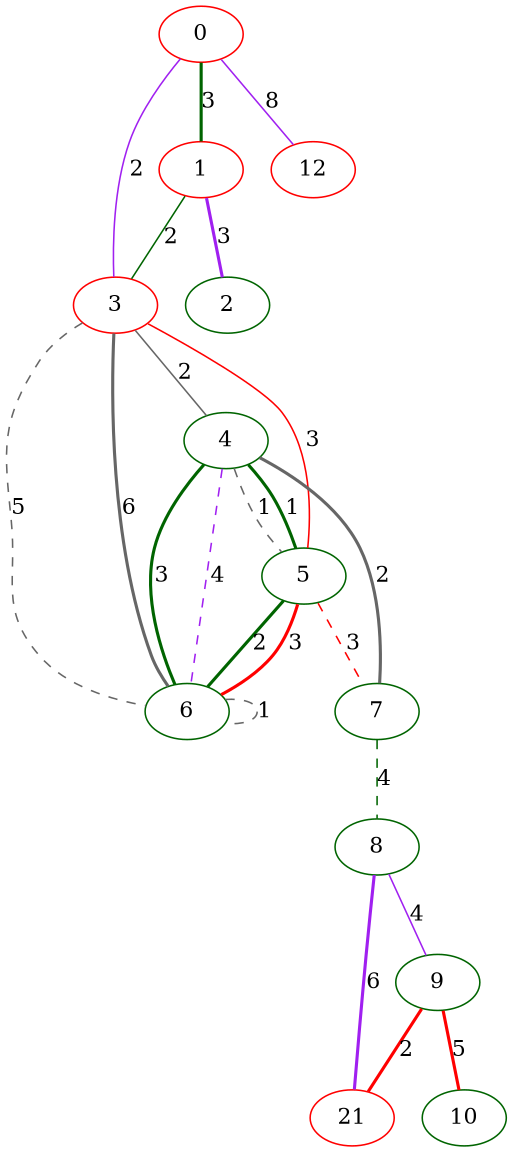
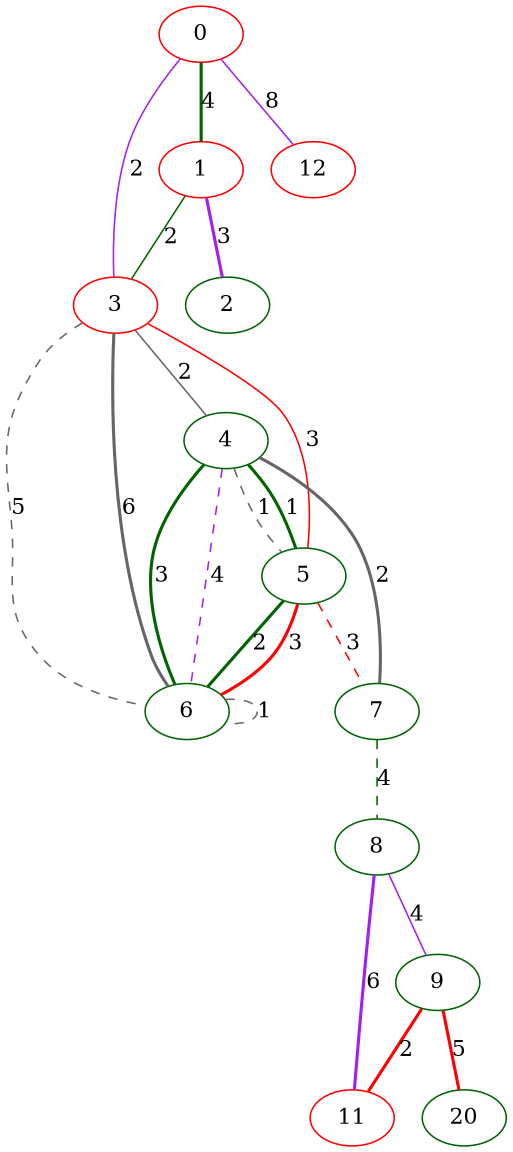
(209, 102) -> (209, 102)
(352, 1118) -> (352, 1118)
(464, 1118) -> (464, 1118)
